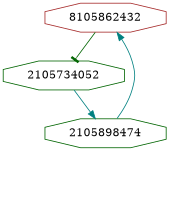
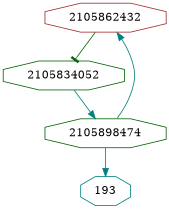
(106, 18) -> (106, 18)
(64, 75) -> (64, 75)
none -> (106, 191)
